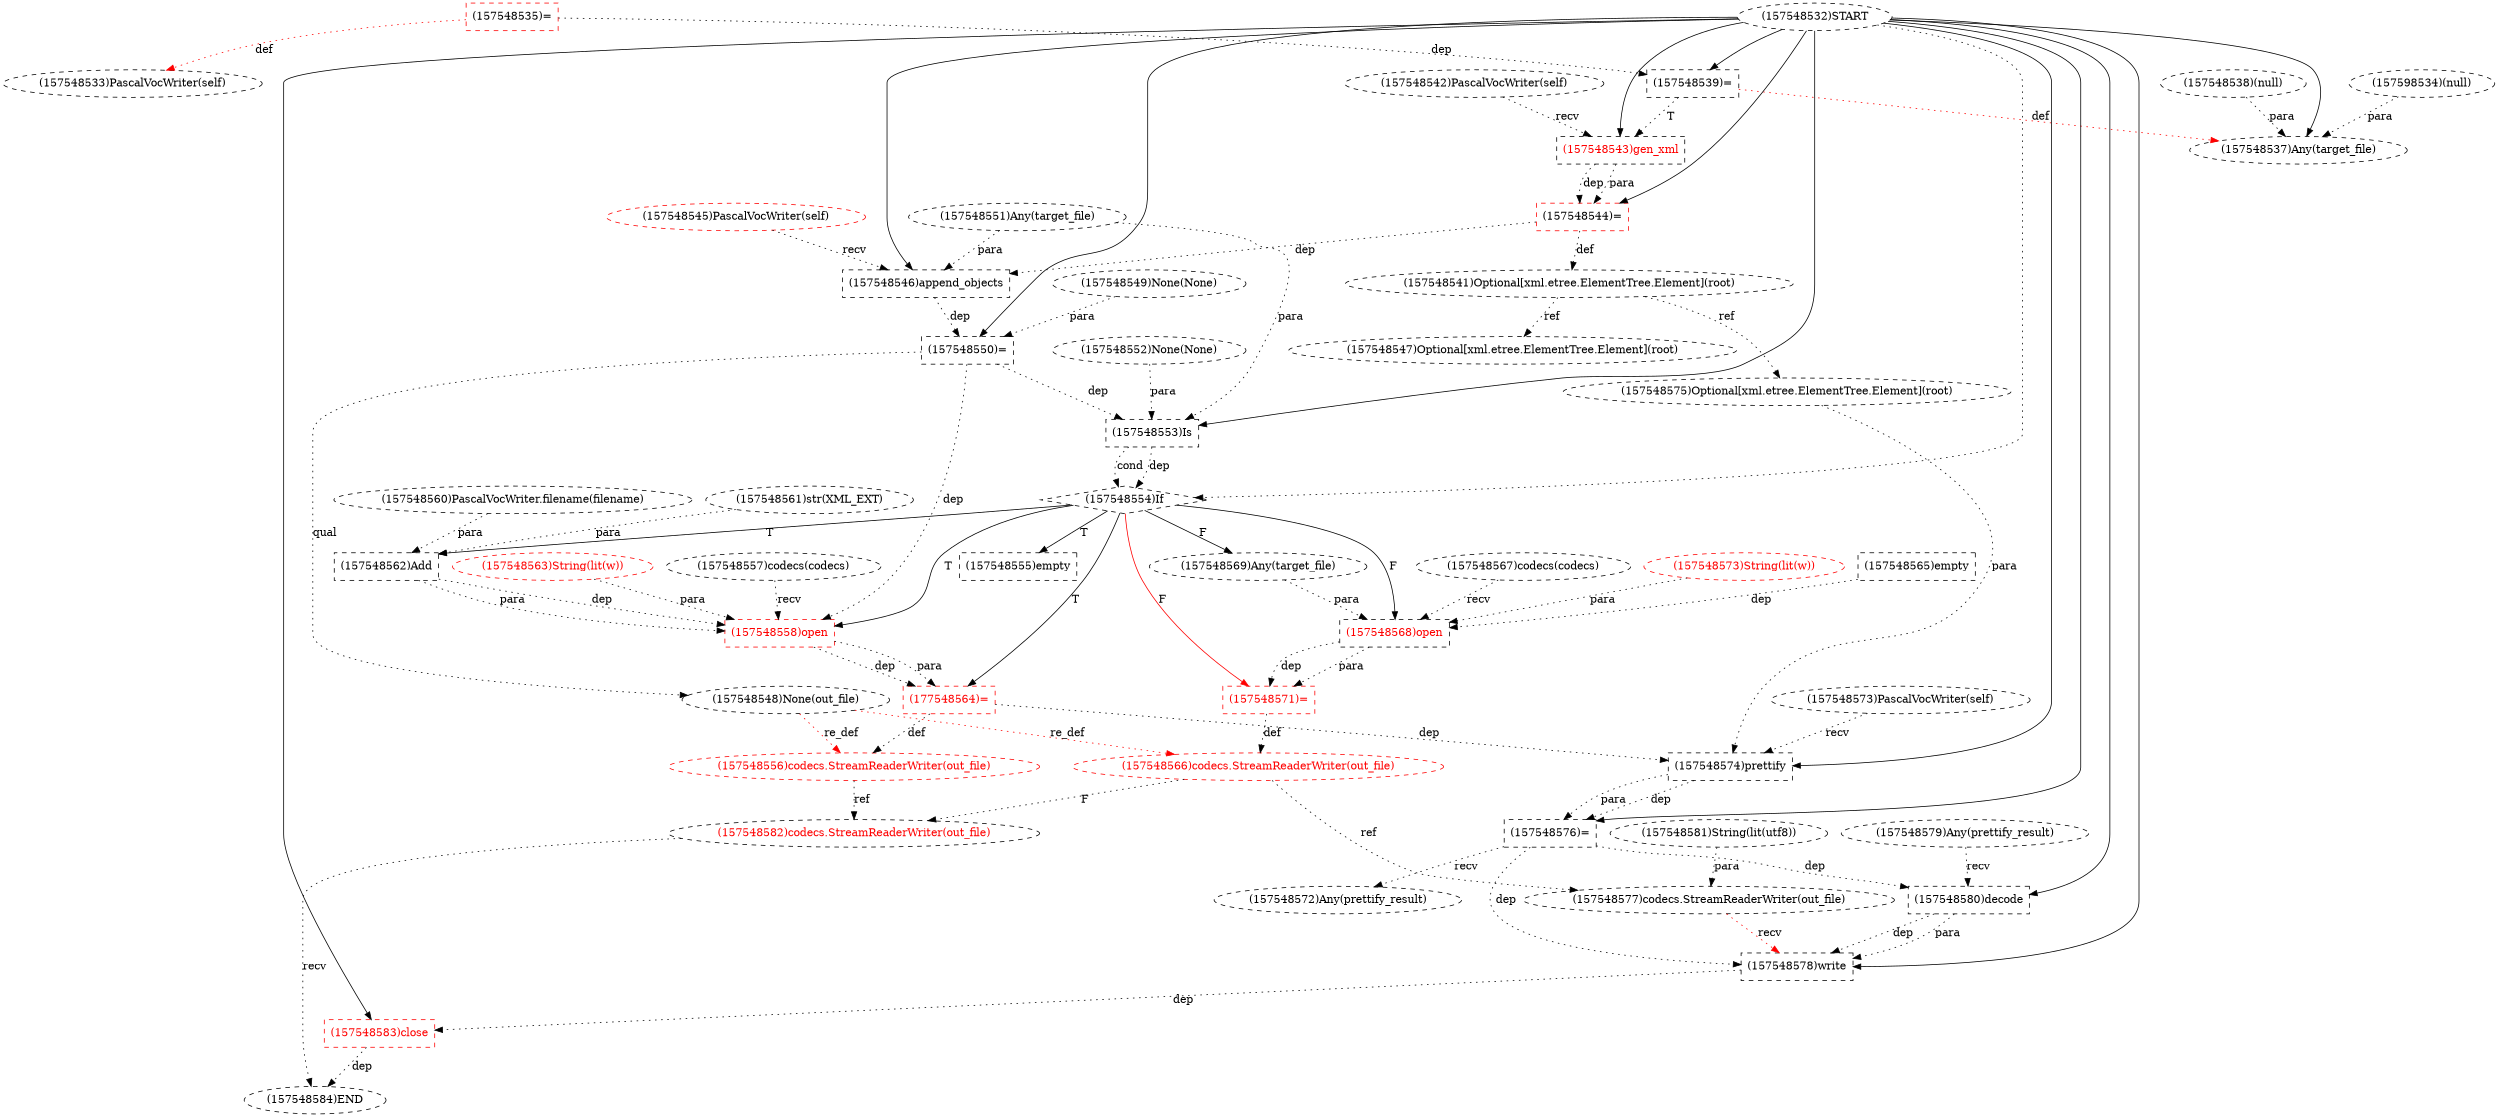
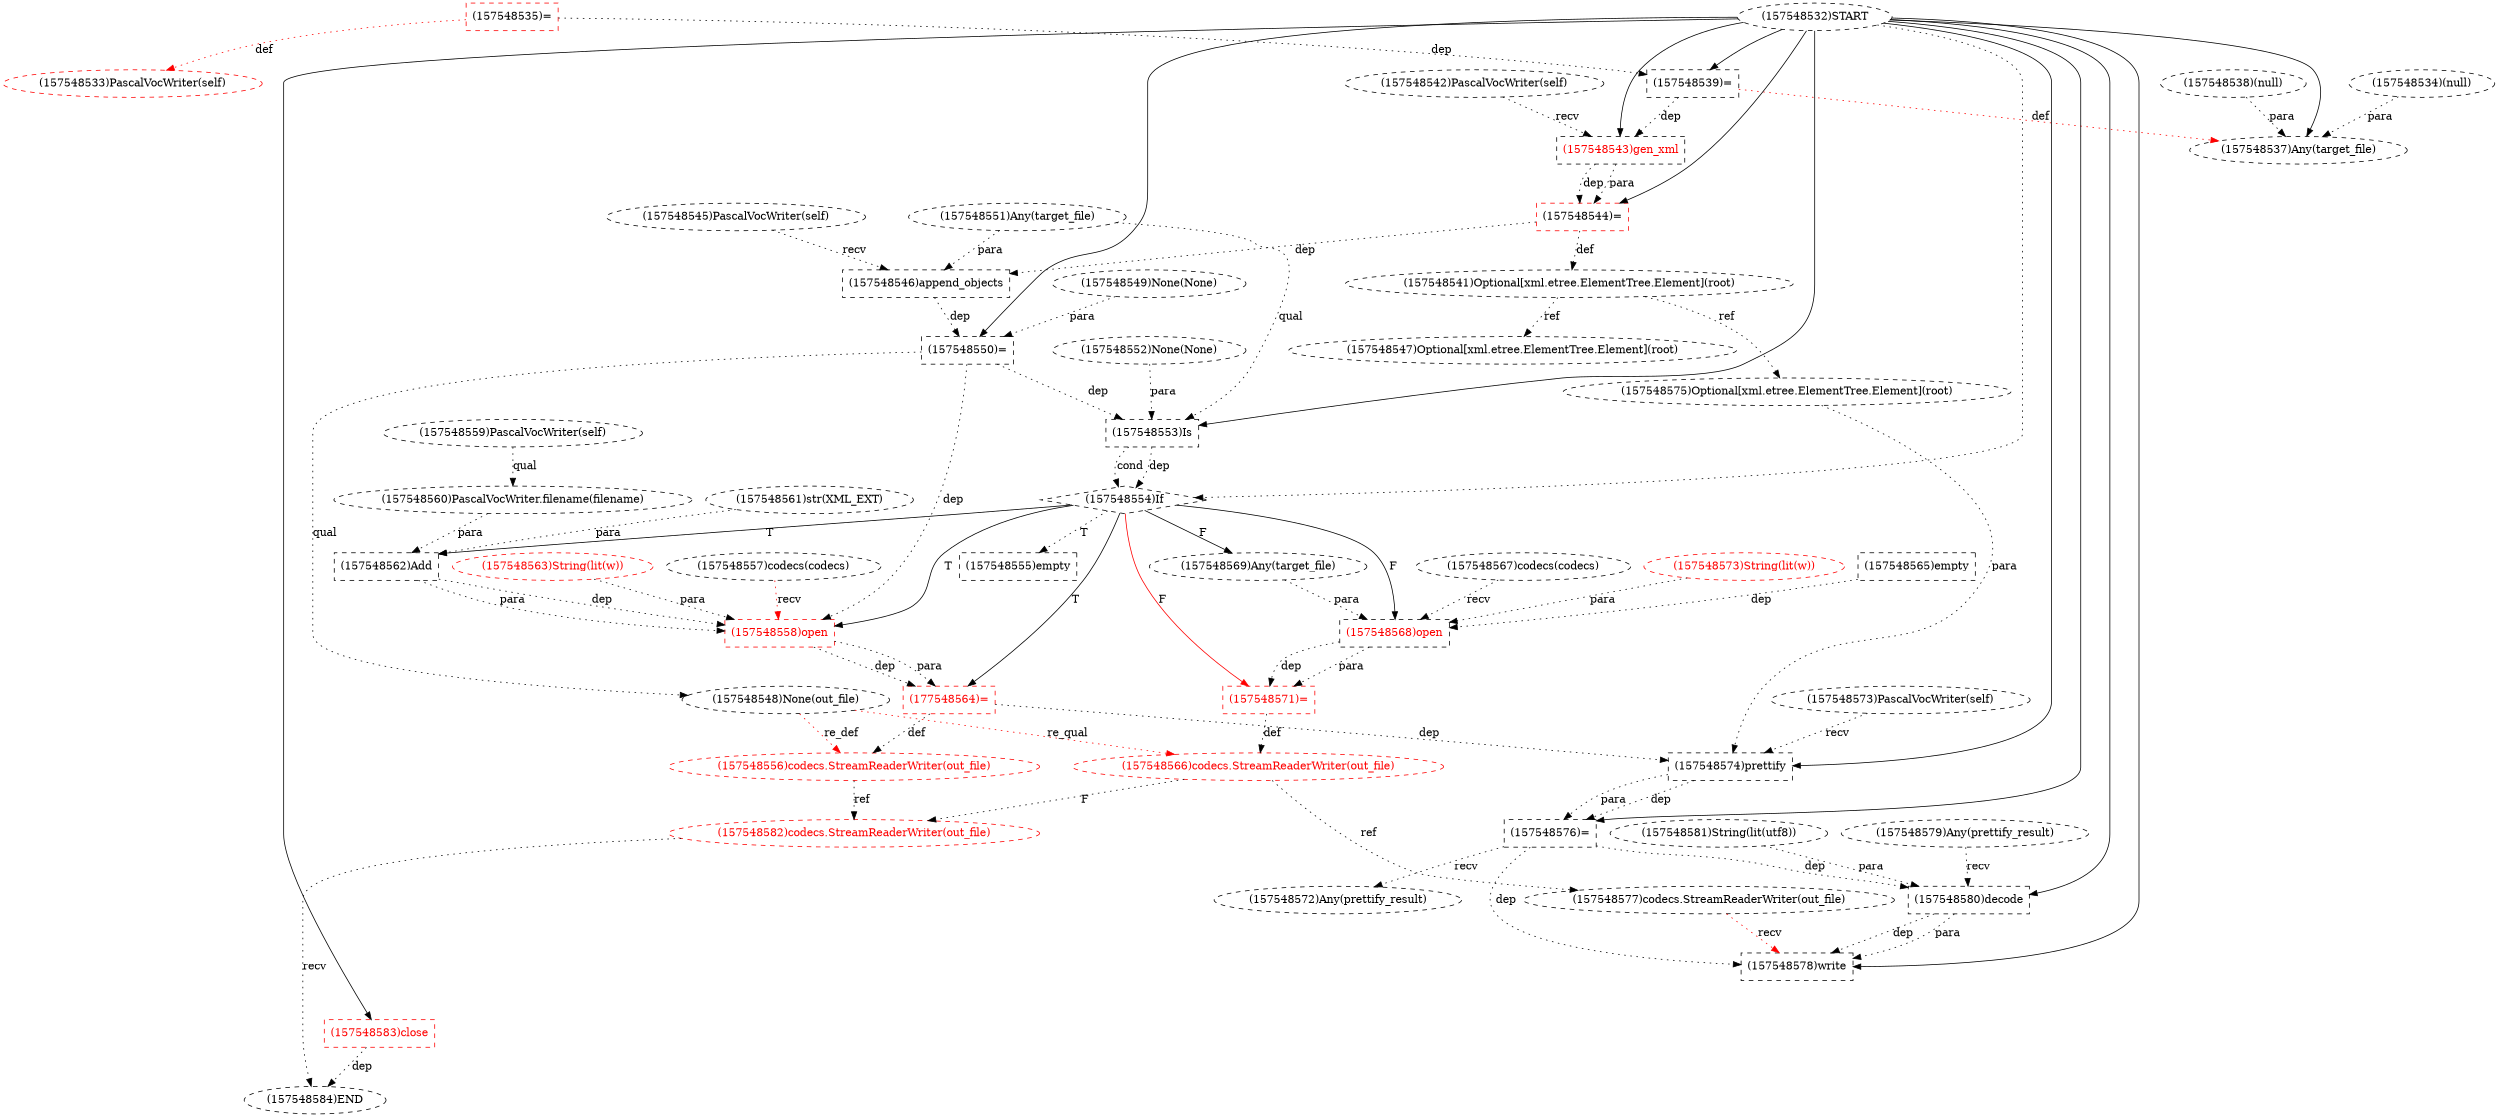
(1243, 36) -> none
(133, 84) -> (133, 84)
(2422, 84) -> (2422, 84)
(1671, 117) -> (1671, 117)
(736, 217) -> (736, 217)
(1291, 317) -> (1291, 317)
none -> (513, 433)
(1077, 530) -> (1077, 530)
(776, 596) -> (776, 596)
(1068, 733) -> (1068, 733)
(854, 833) -> (854, 833)
(1714, 863) -> (1838, 865)
(1092, 1000) -> none
